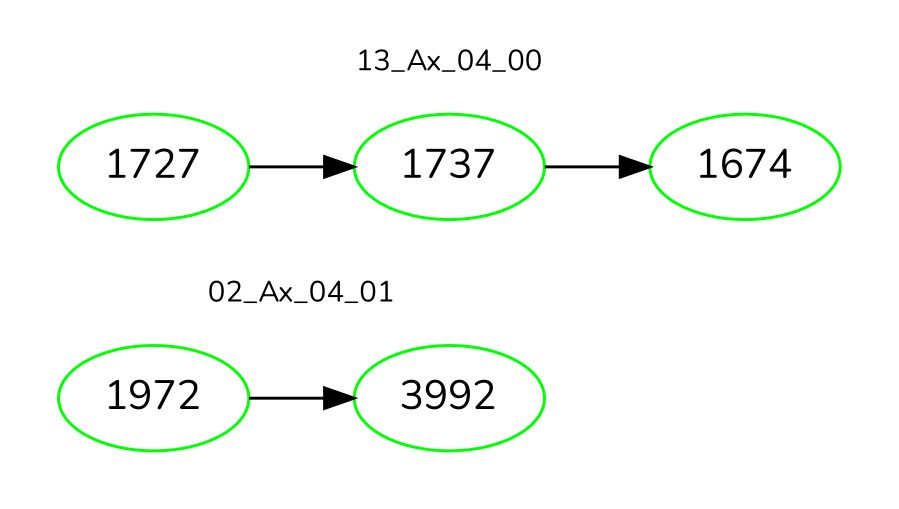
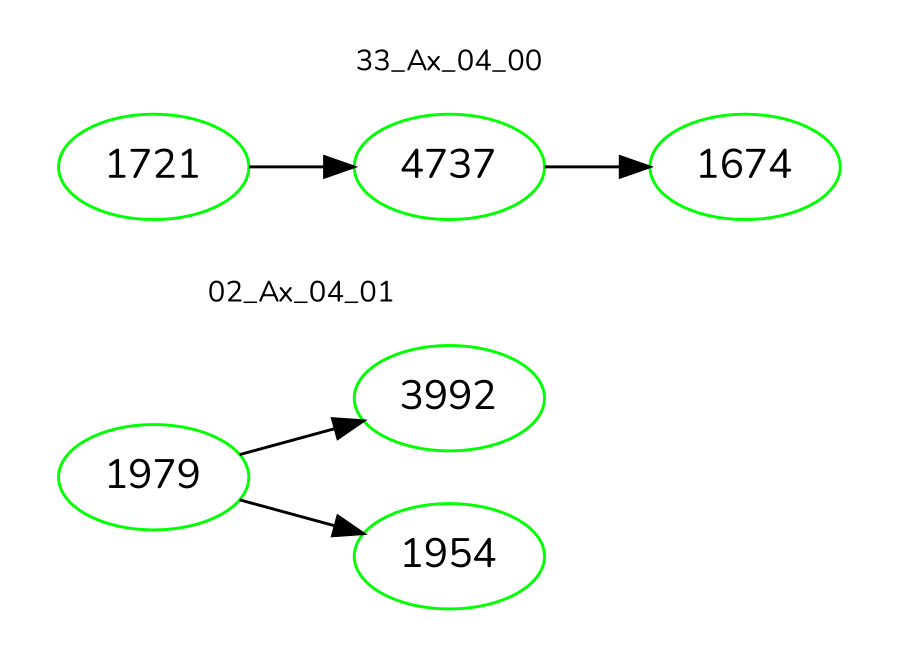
(449, 63) -> (449, 63)
(154, 167) -> (154, 167)
(449, 167) -> (449, 167)
(154, 398) -> (154, 477)
none -> (449, 556)
